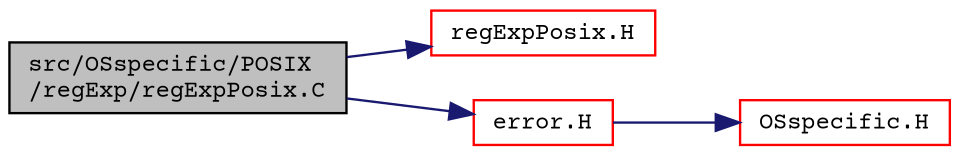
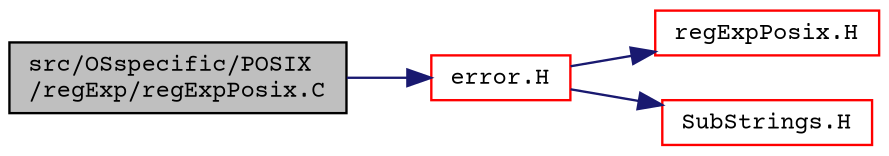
(377, 53) -> (601, 61)
(845, 123) -> (767, 123)
